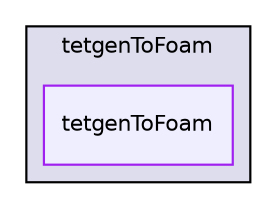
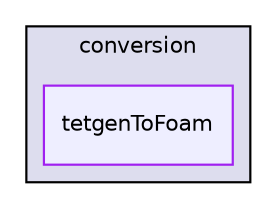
(138, 47) -> (138, 47)
